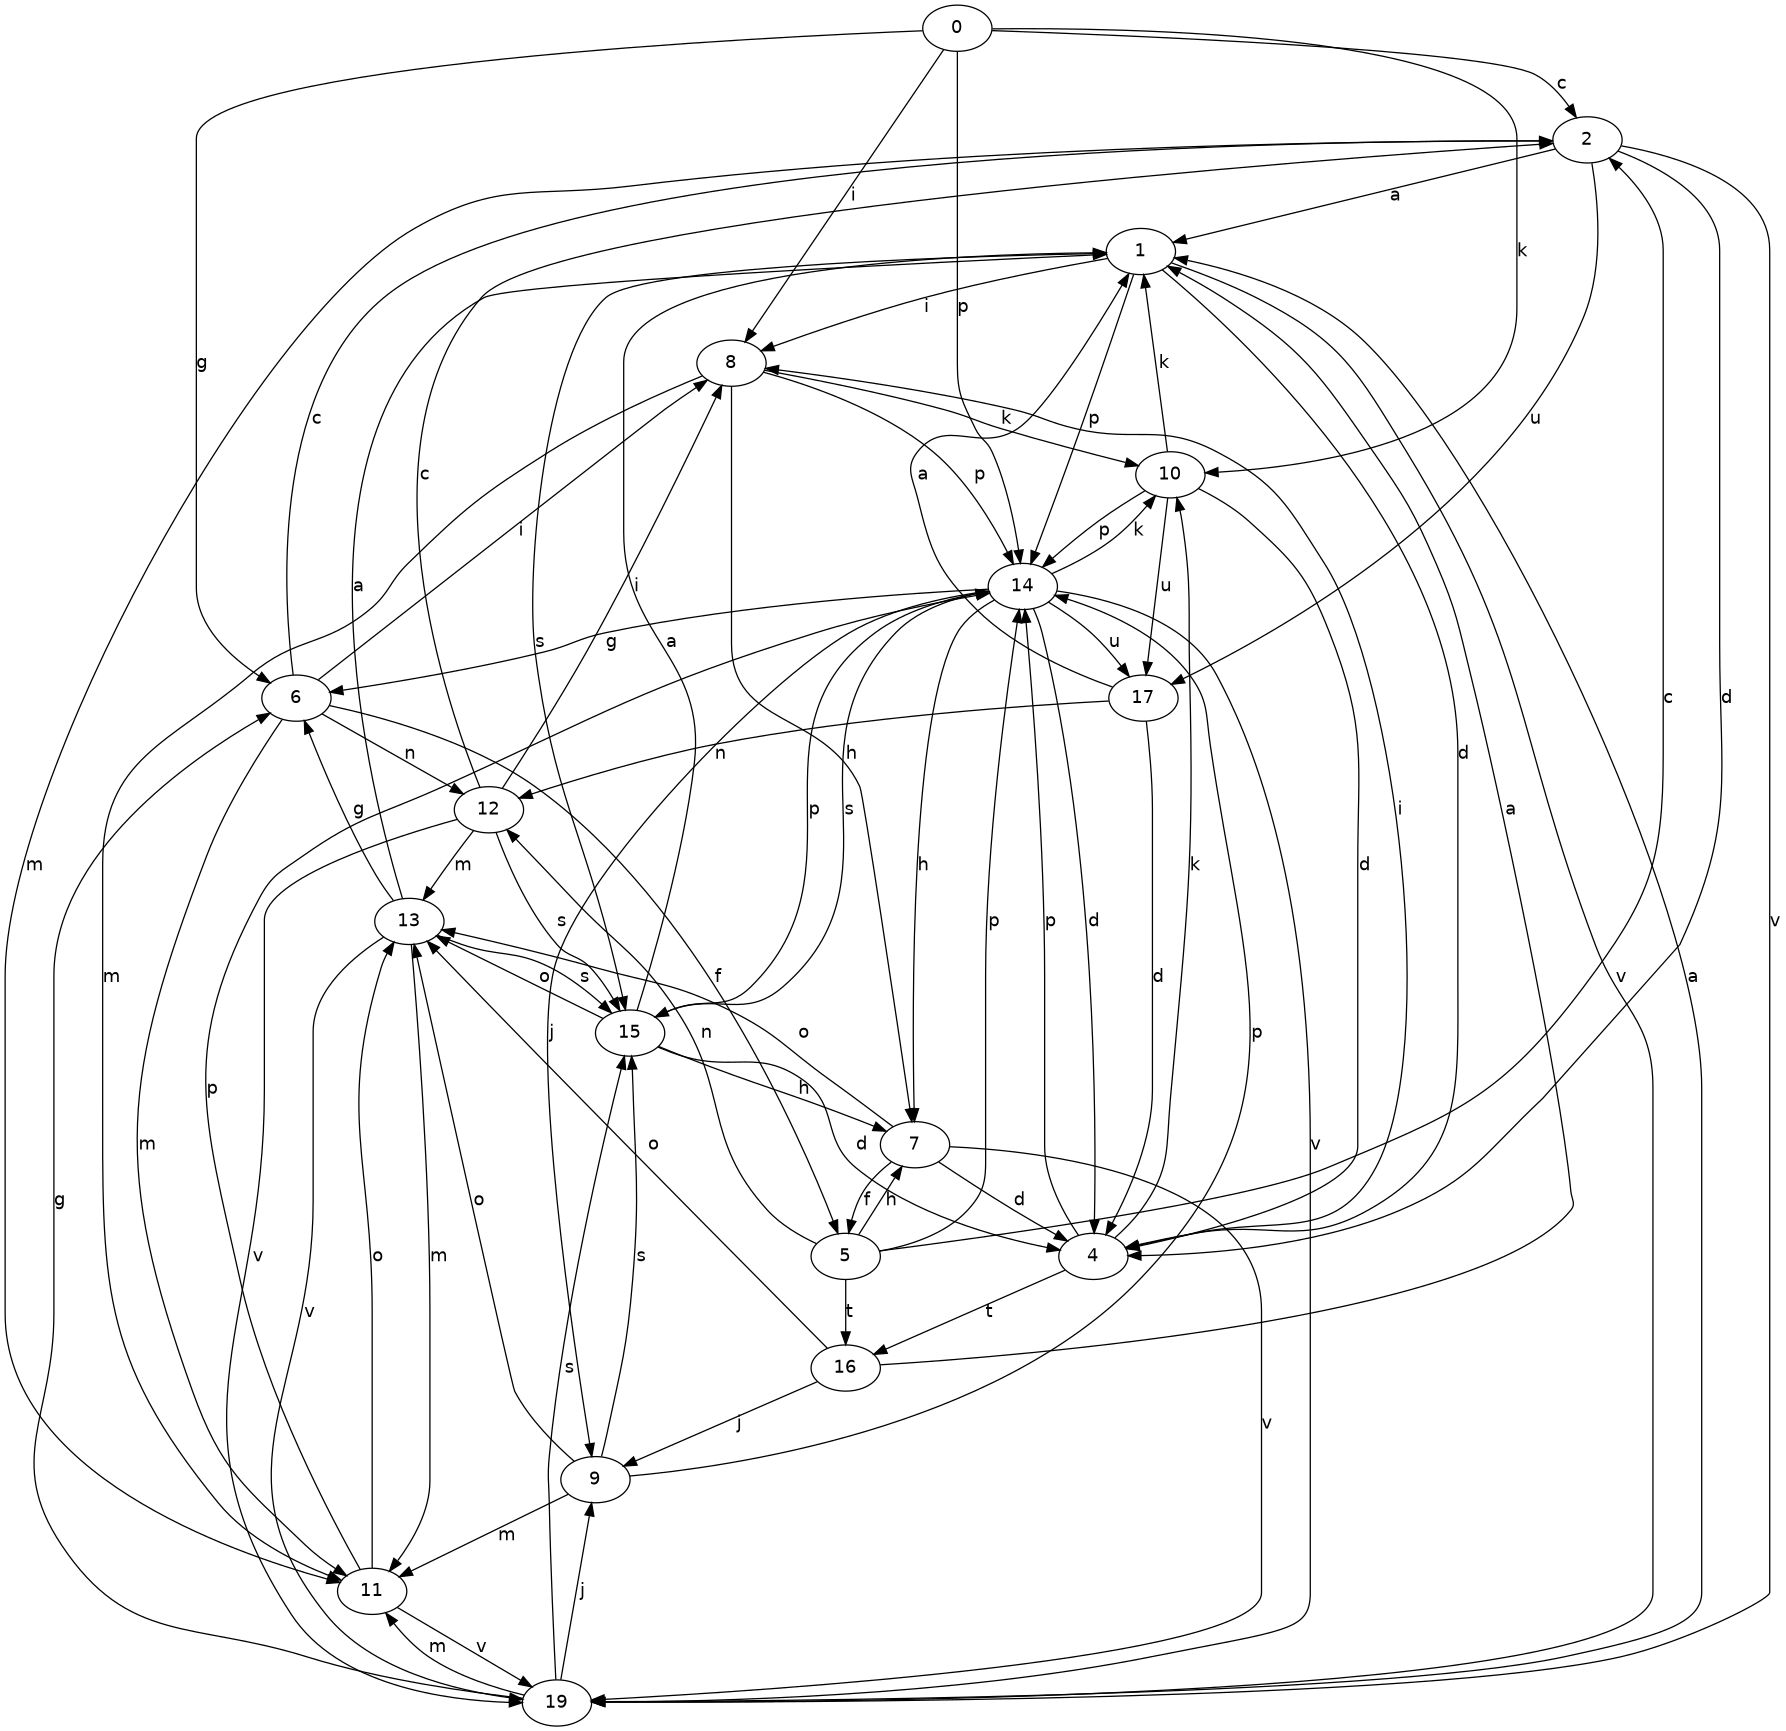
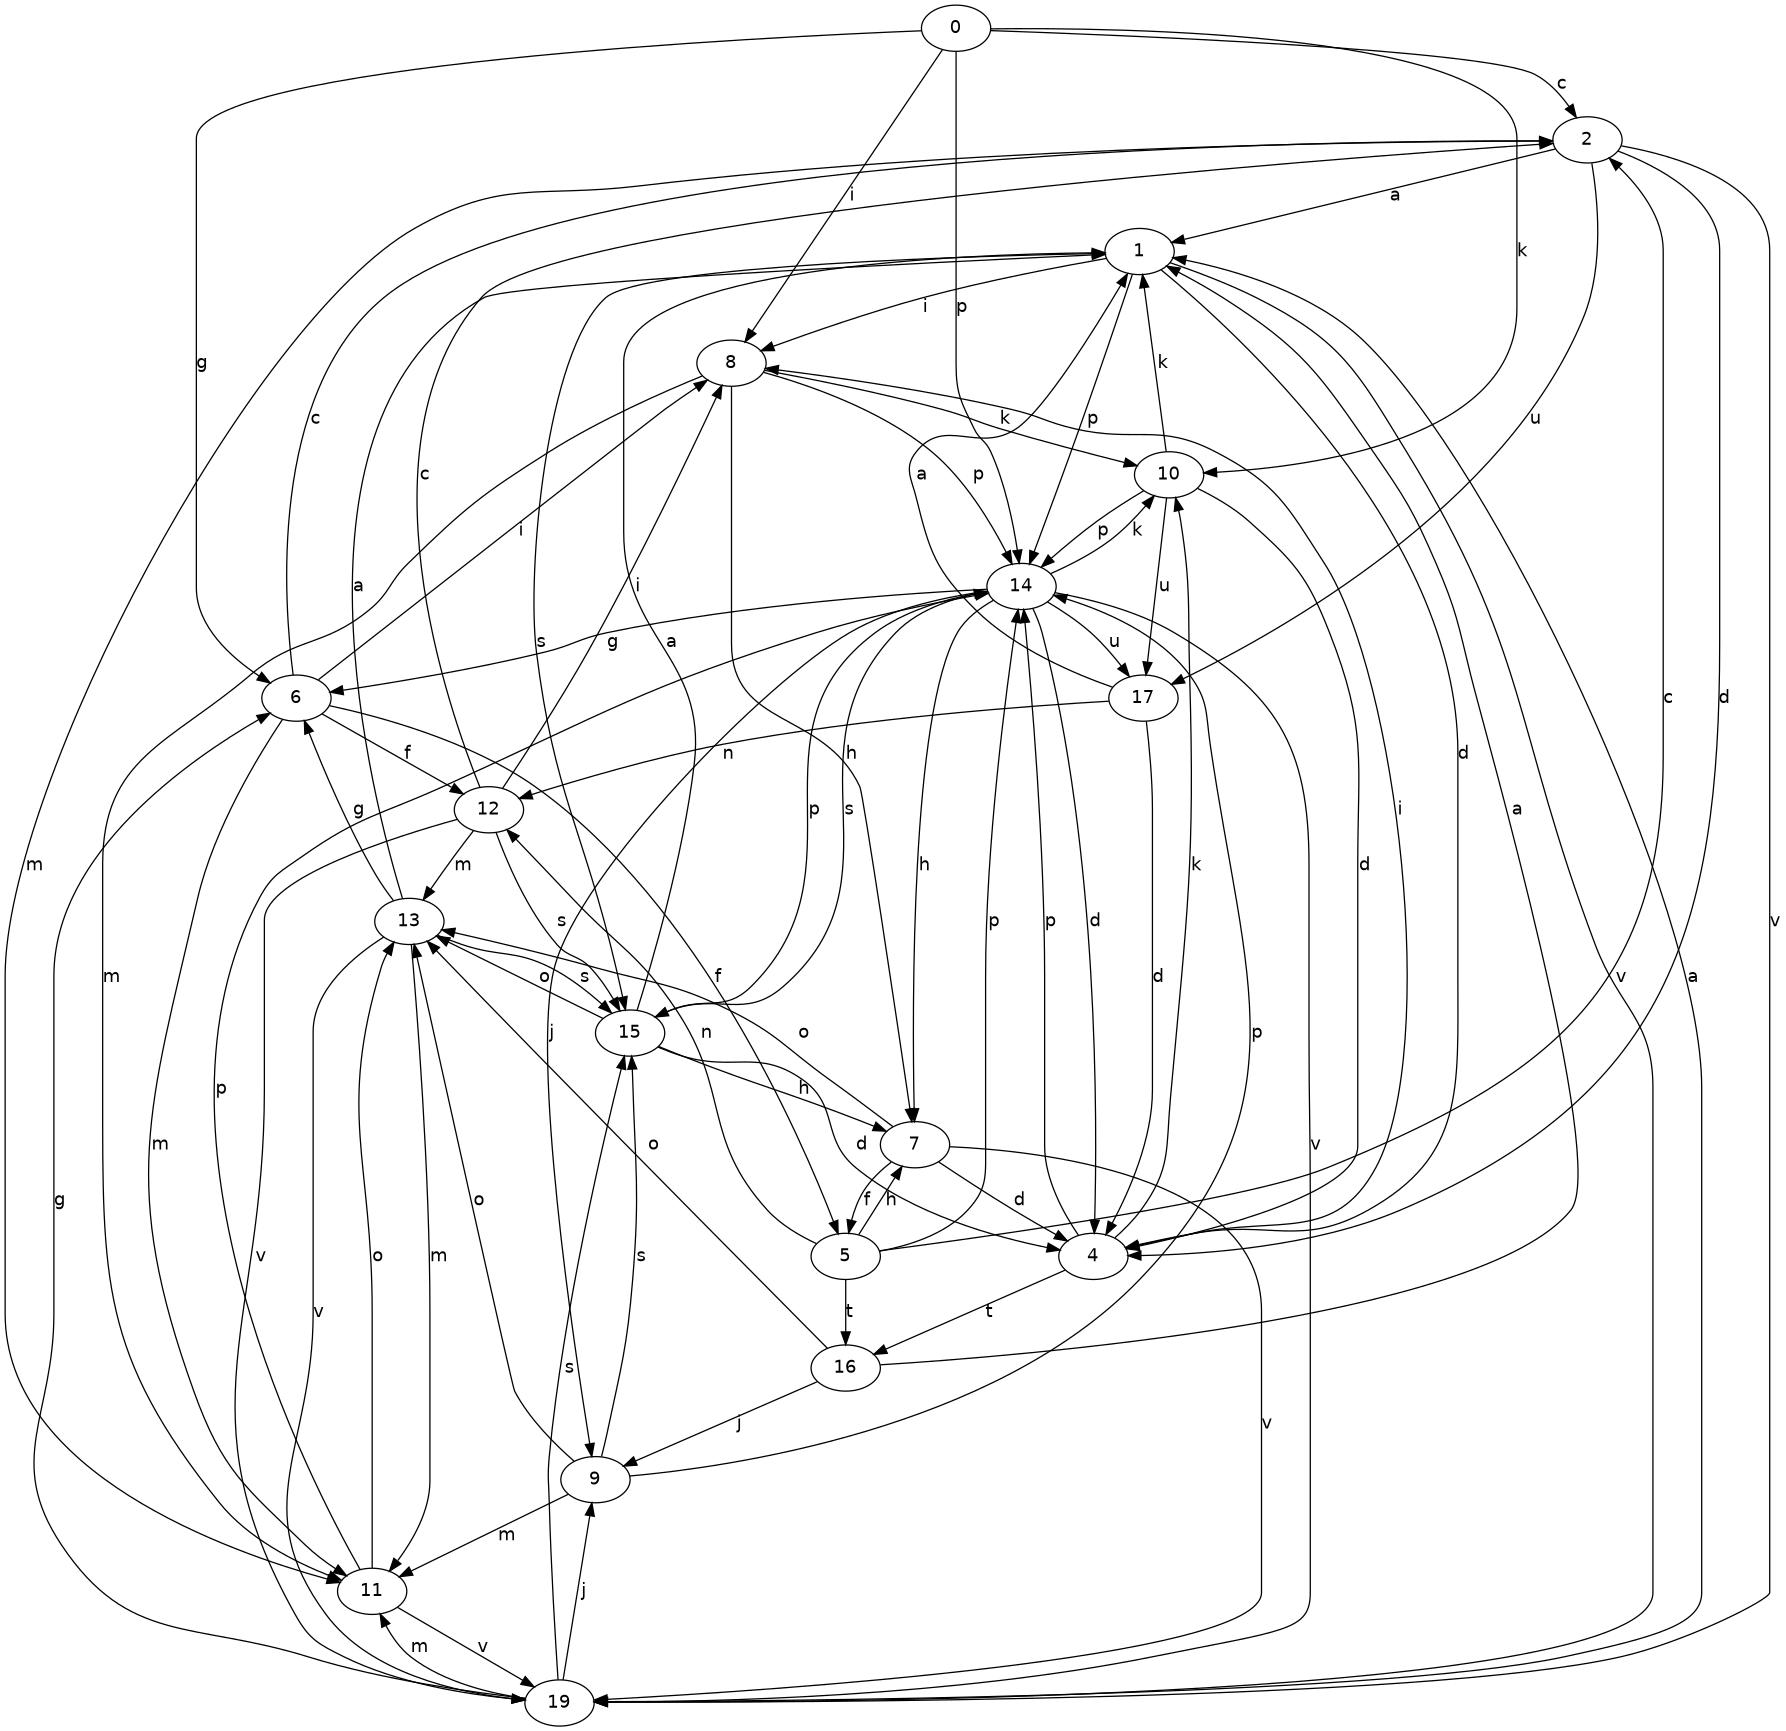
(411, 754) -> (408, 754)
